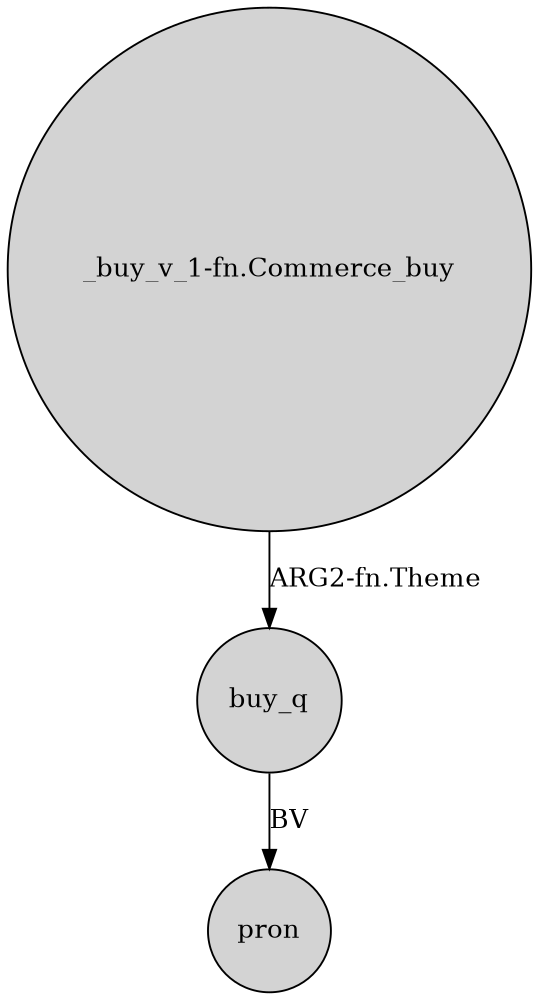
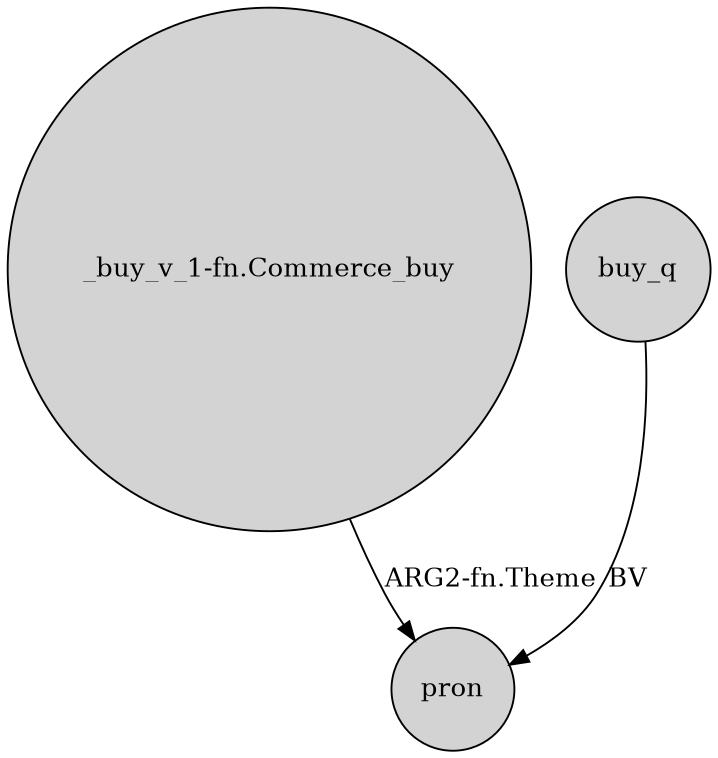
(269, 570) -> (374, 573)
